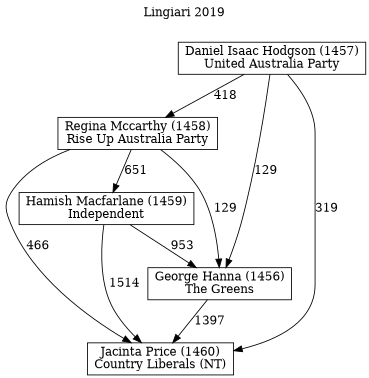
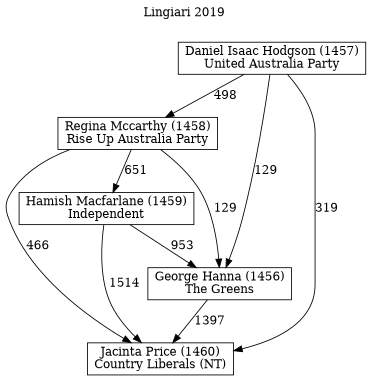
(226, 96) -> (226, 96)
